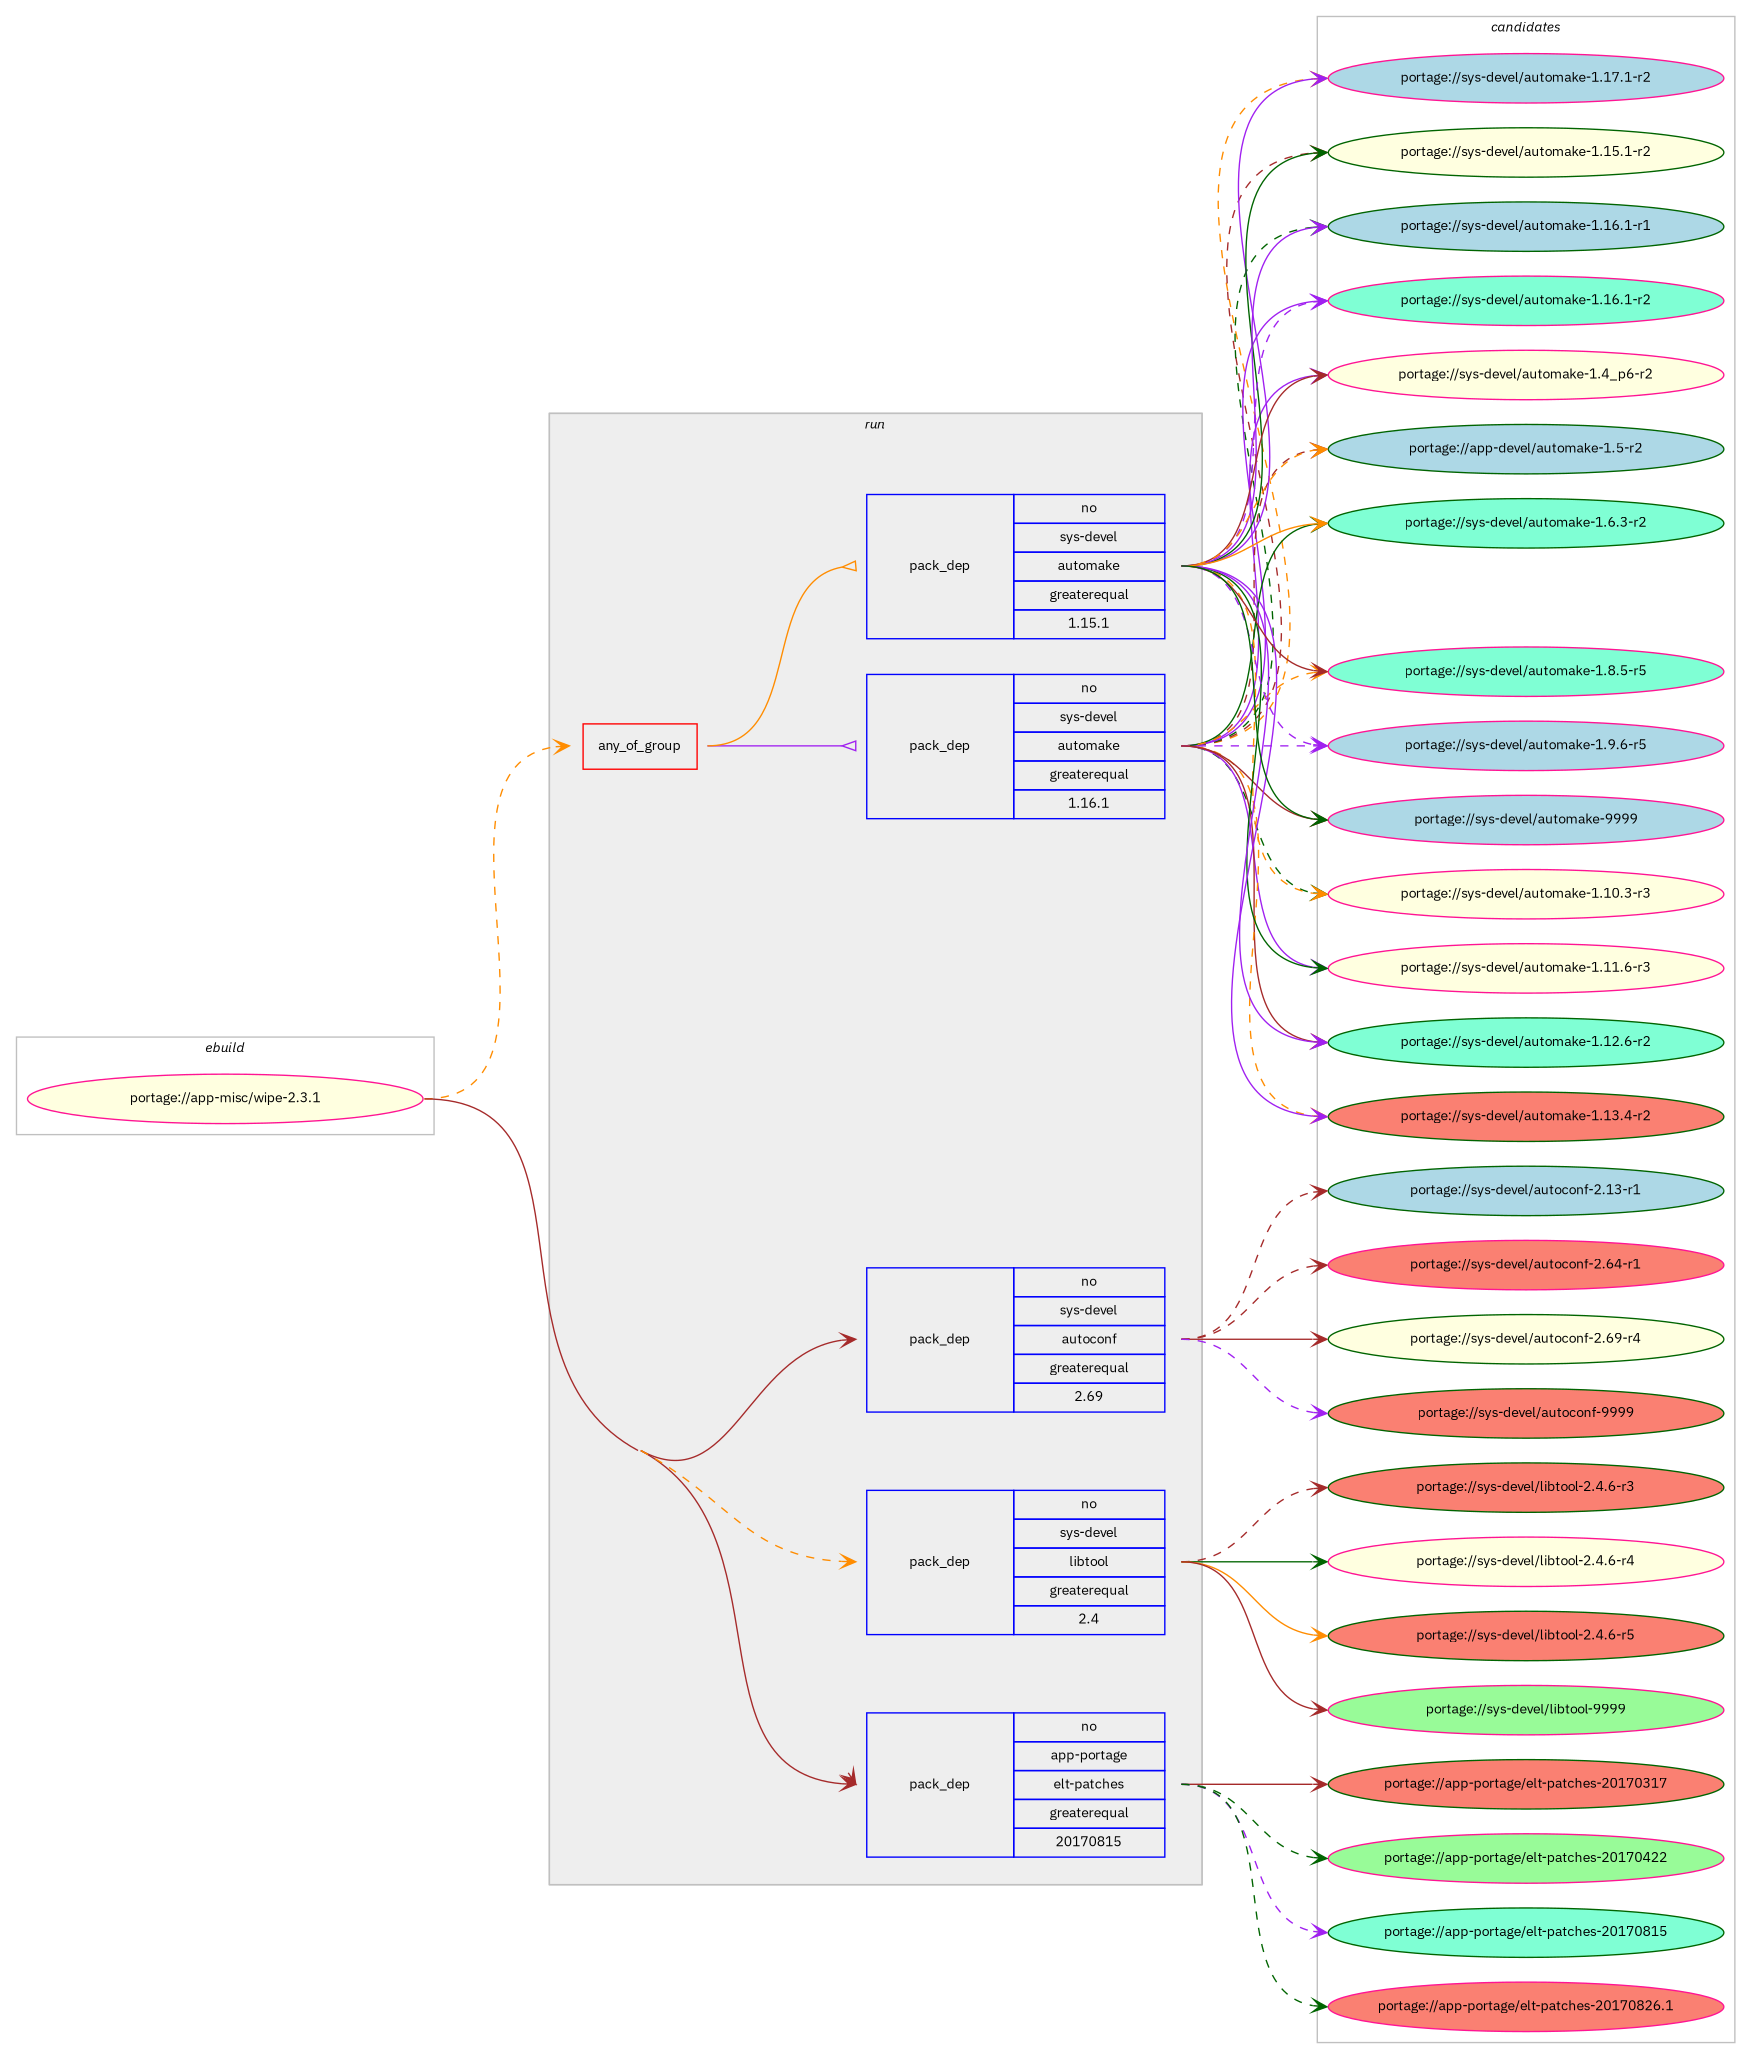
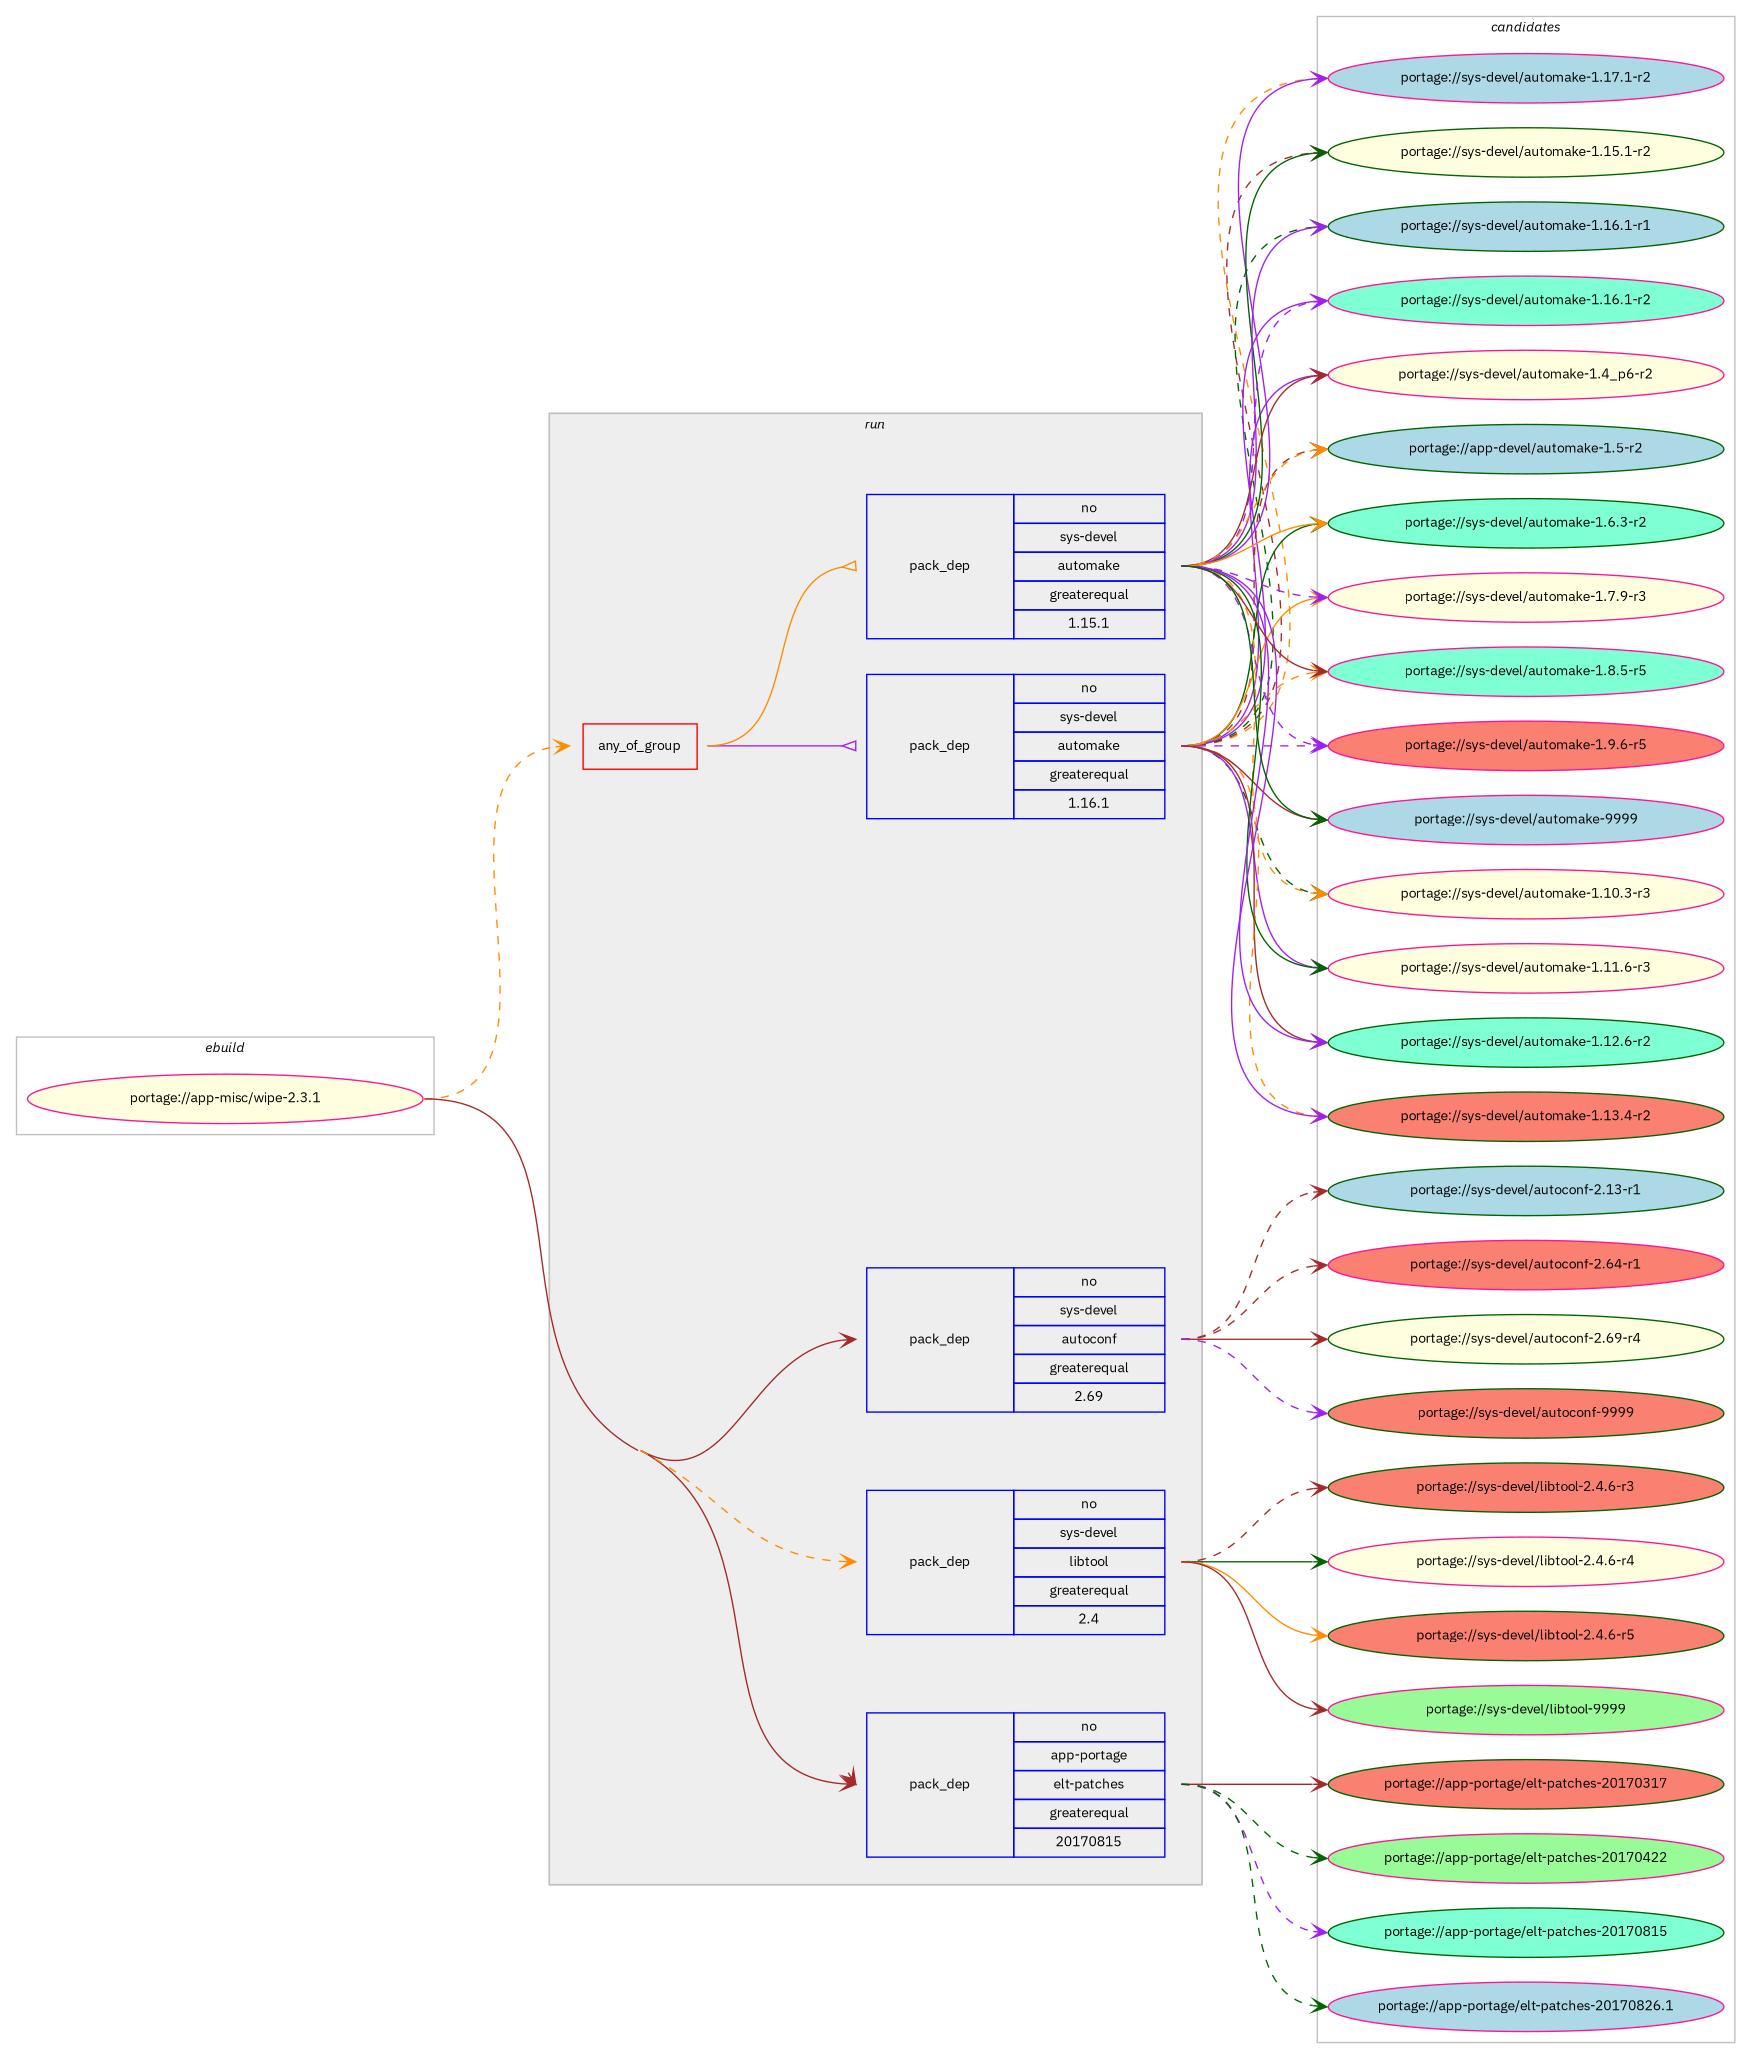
none -> (1526, 598)
(1526, 746) -> (1526, 746)
(1526, 2007) -> (1526, 2007)
